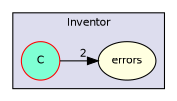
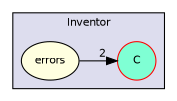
(74, 61) -> (93, 61)
